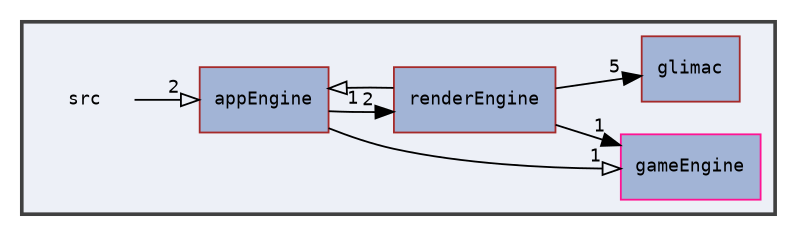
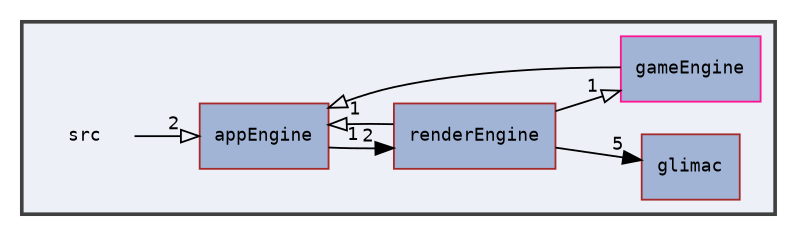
(579, 132) -> (579, 104)
(463, 160) -> (482, 74)
